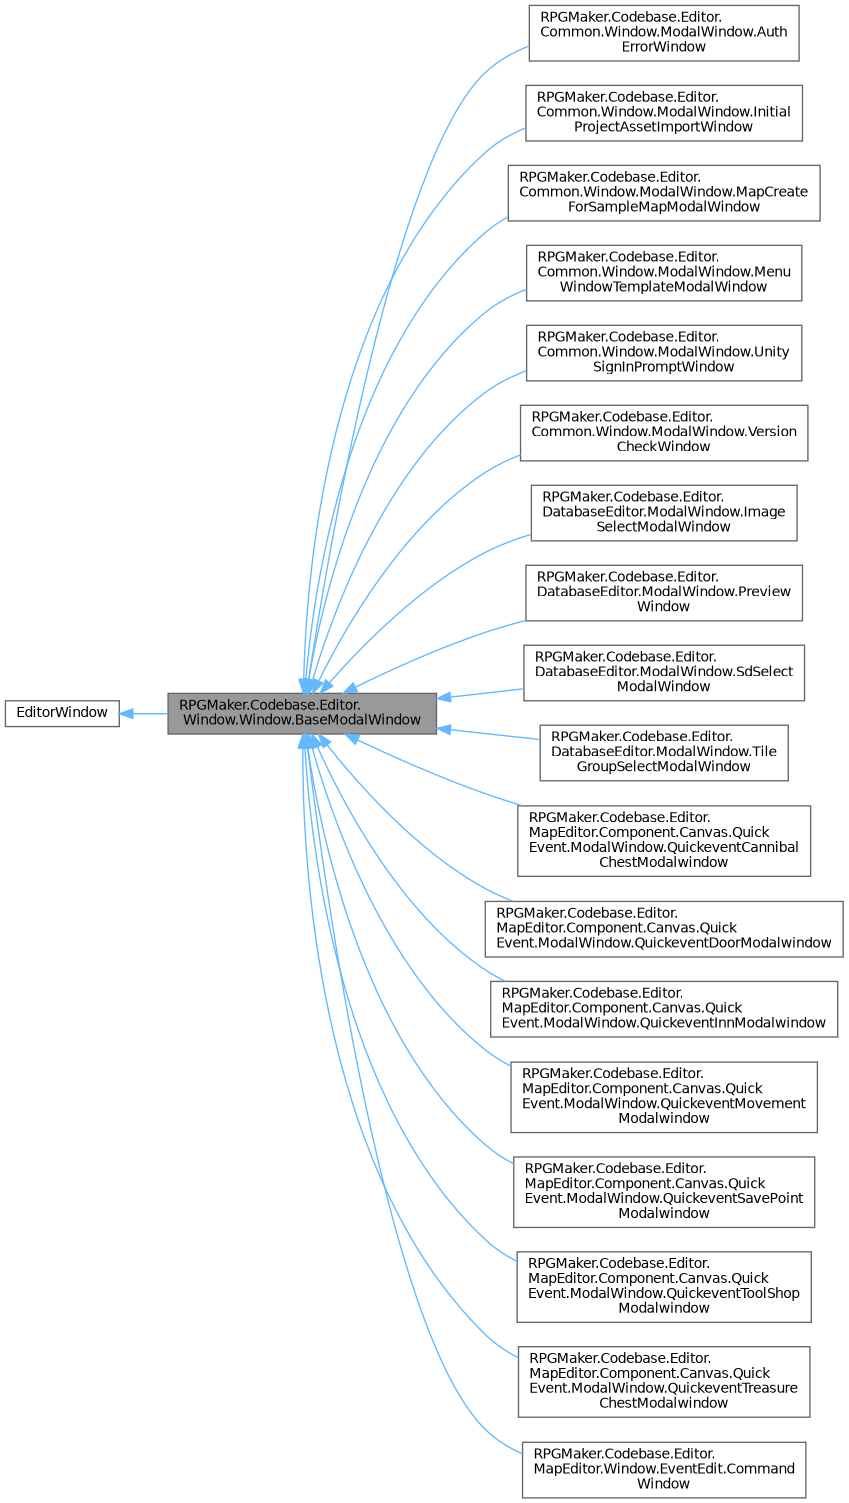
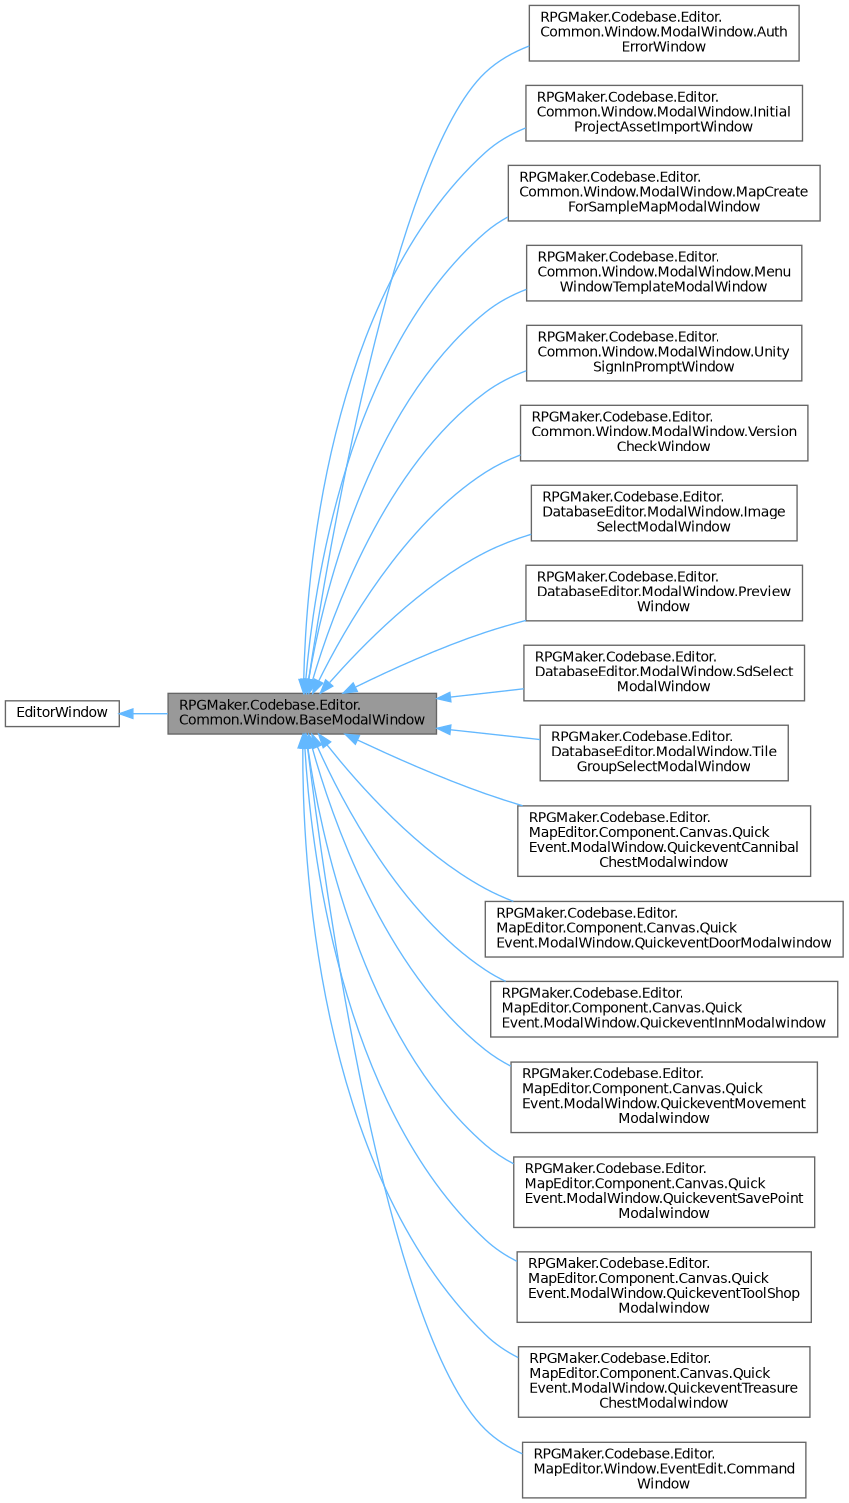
(302, 714) -> (302, 714)
